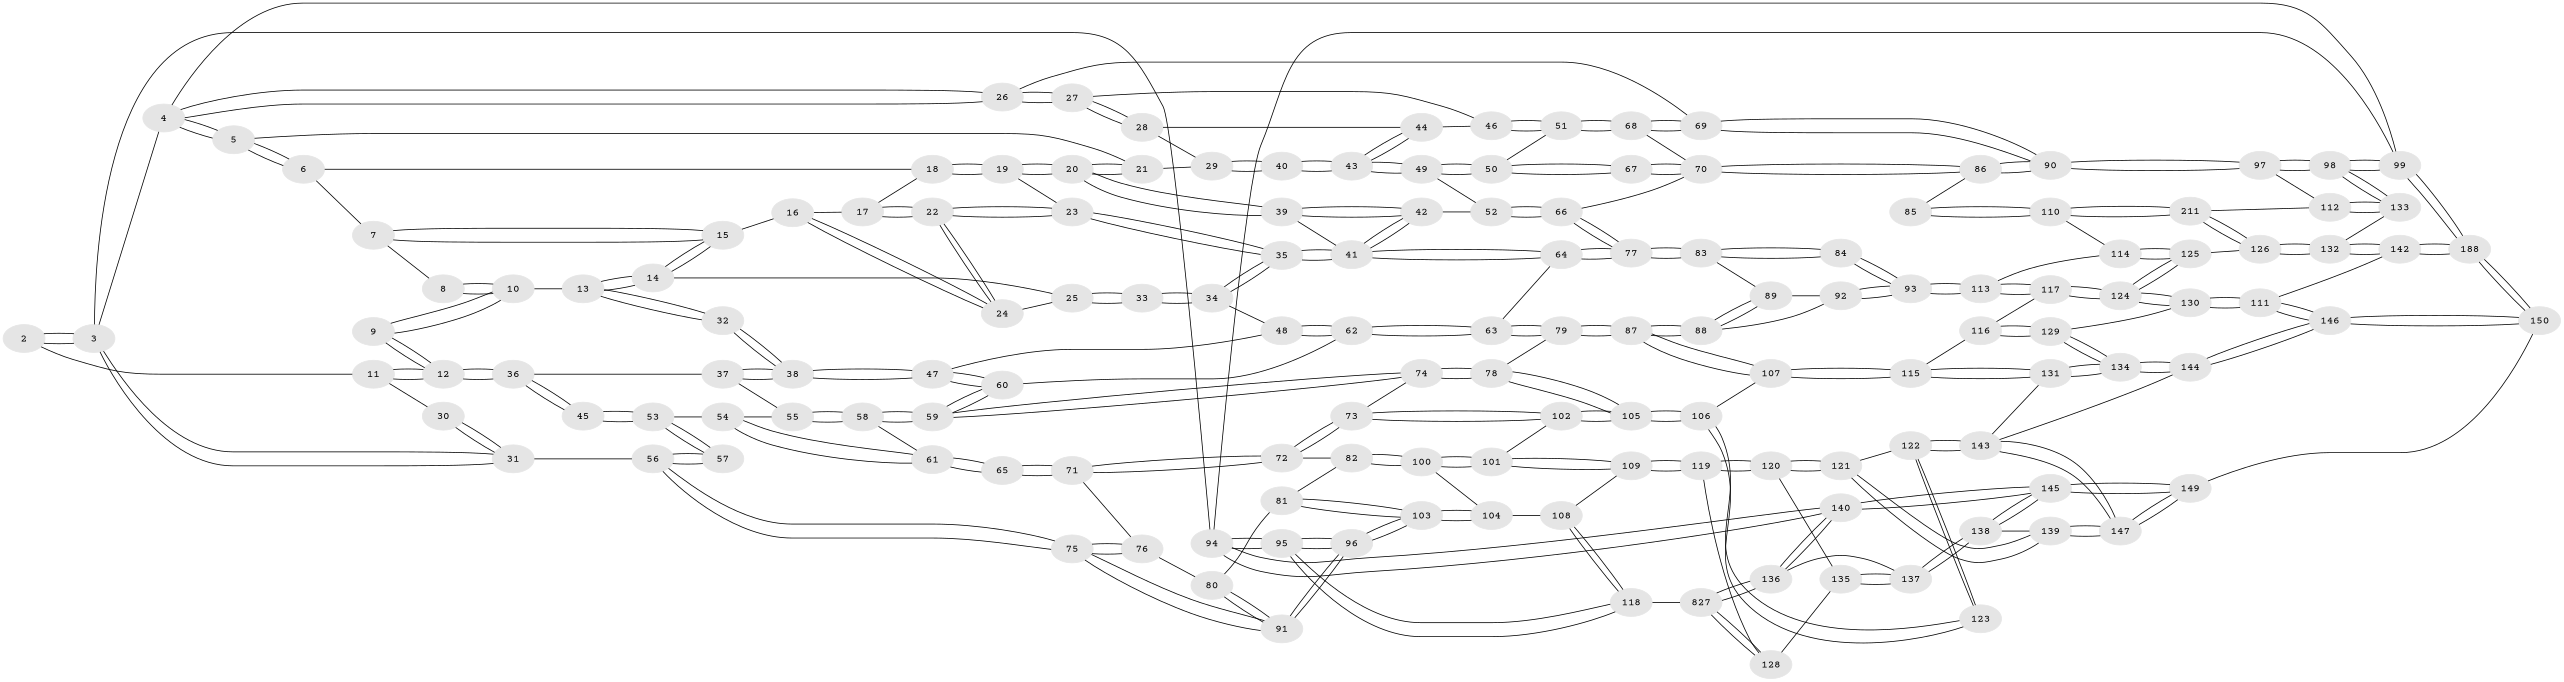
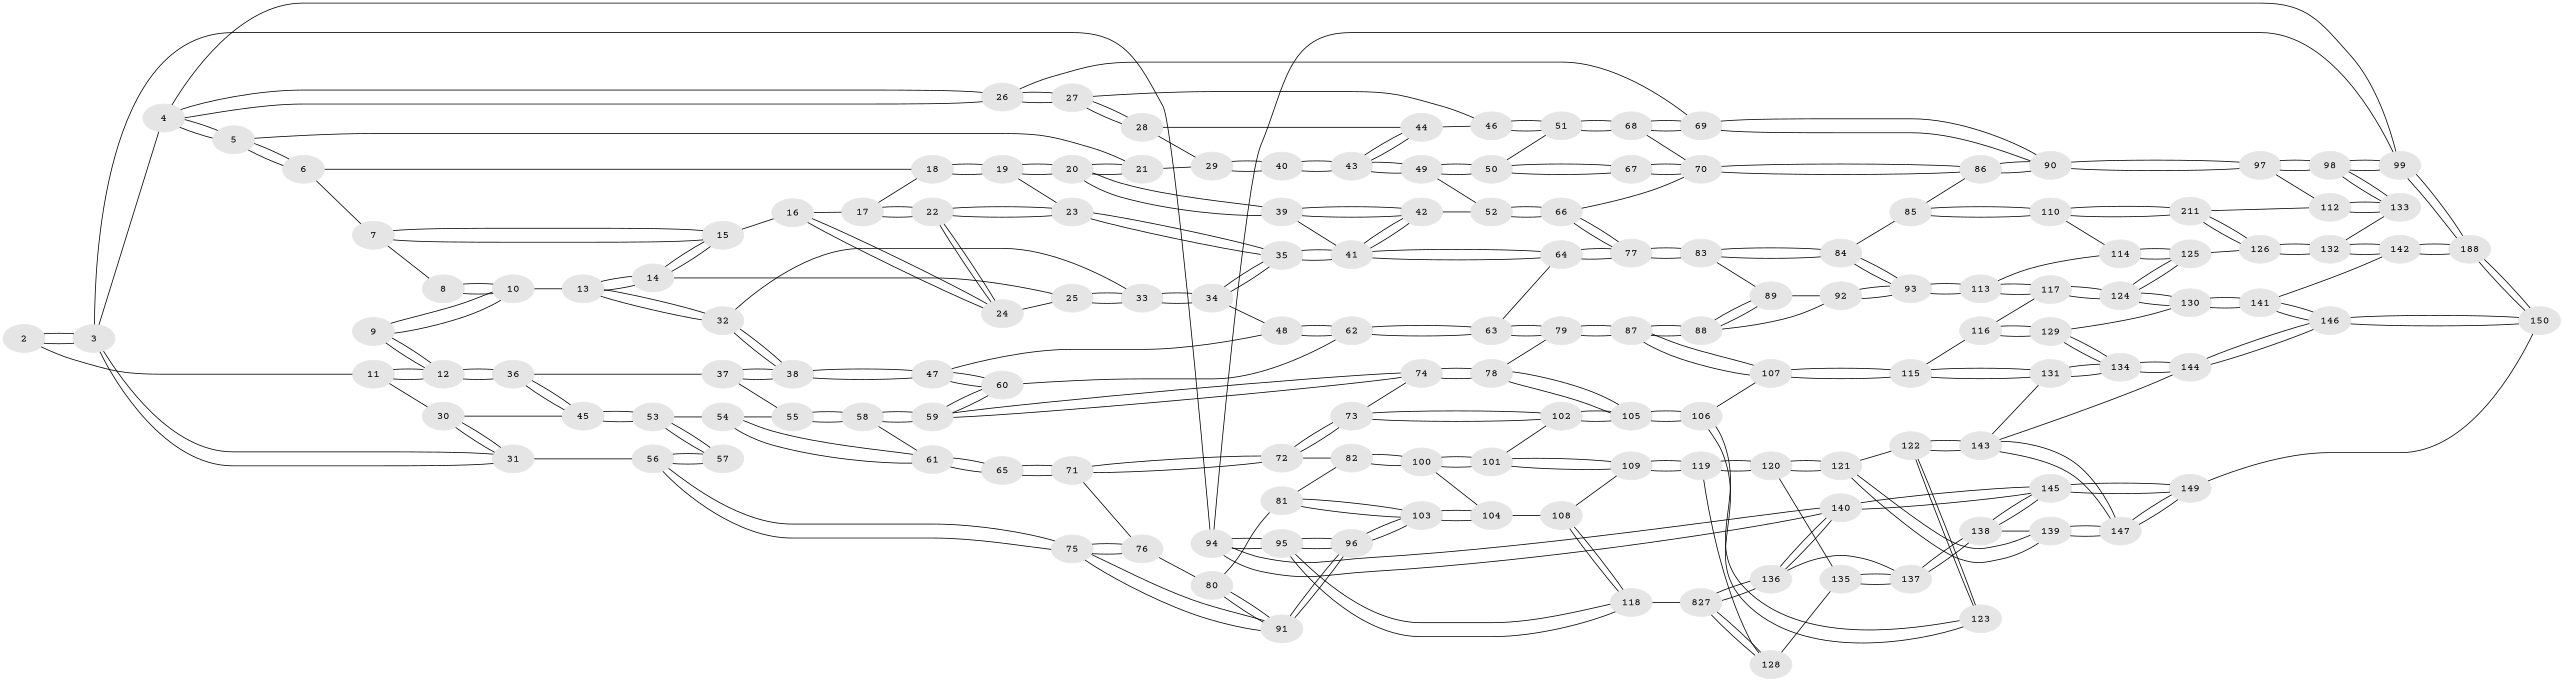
none -> (1876, 233)
none -> (926, 248)
(2260, 303) -> (2260, 303)
none -> (513, 416)
